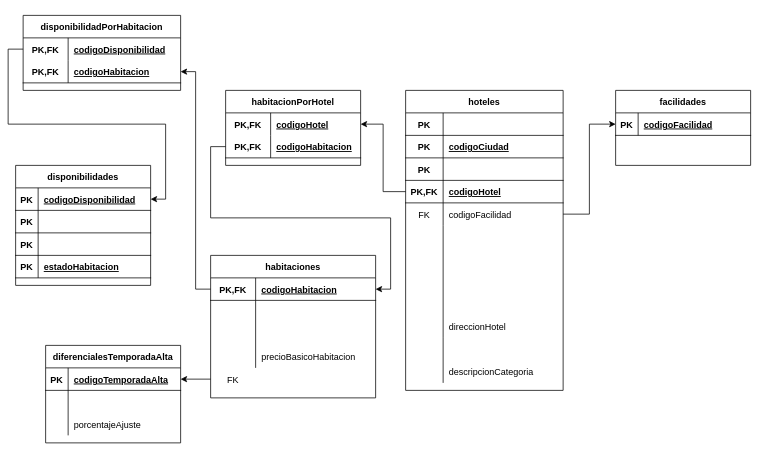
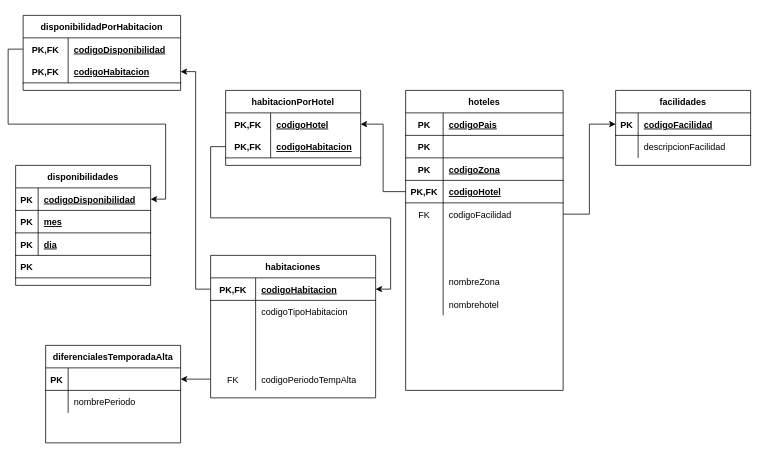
none -> (503, 124)
(503, 147) -> none
none -> (694, 147)
none -> (503, 169)
none -> (94, 222)
none -> (94, 244)
(94, 267) -> none
none -> (503, 282)
none -> (503, 304)
none -> (315, 312)
(503, 327) -> none
(315, 357) -> none
(503, 372) -> none
(124, 379) -> none
none -> (315, 379)
none -> (124, 402)
(124, 424) -> none
